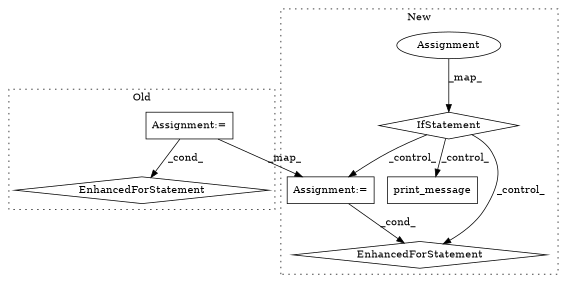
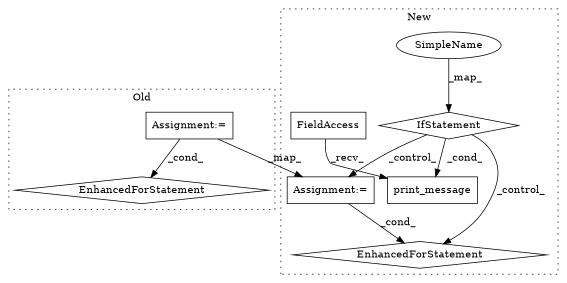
(449, 45) -> (449, 45)
none -> (328, 126)
(465, 158) -> (465, 158)
